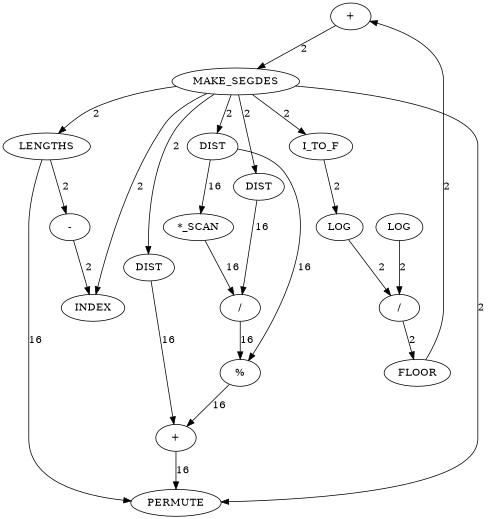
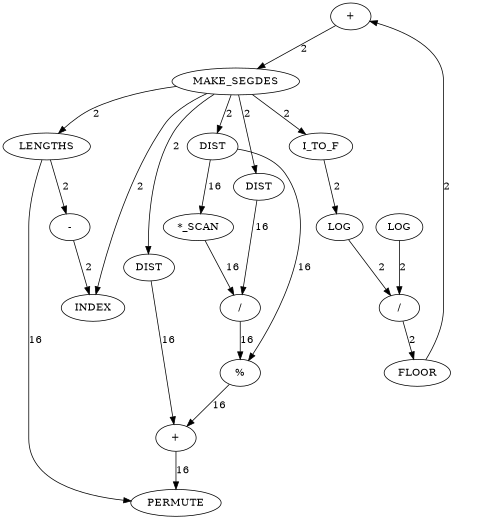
(478, 326) -> none
